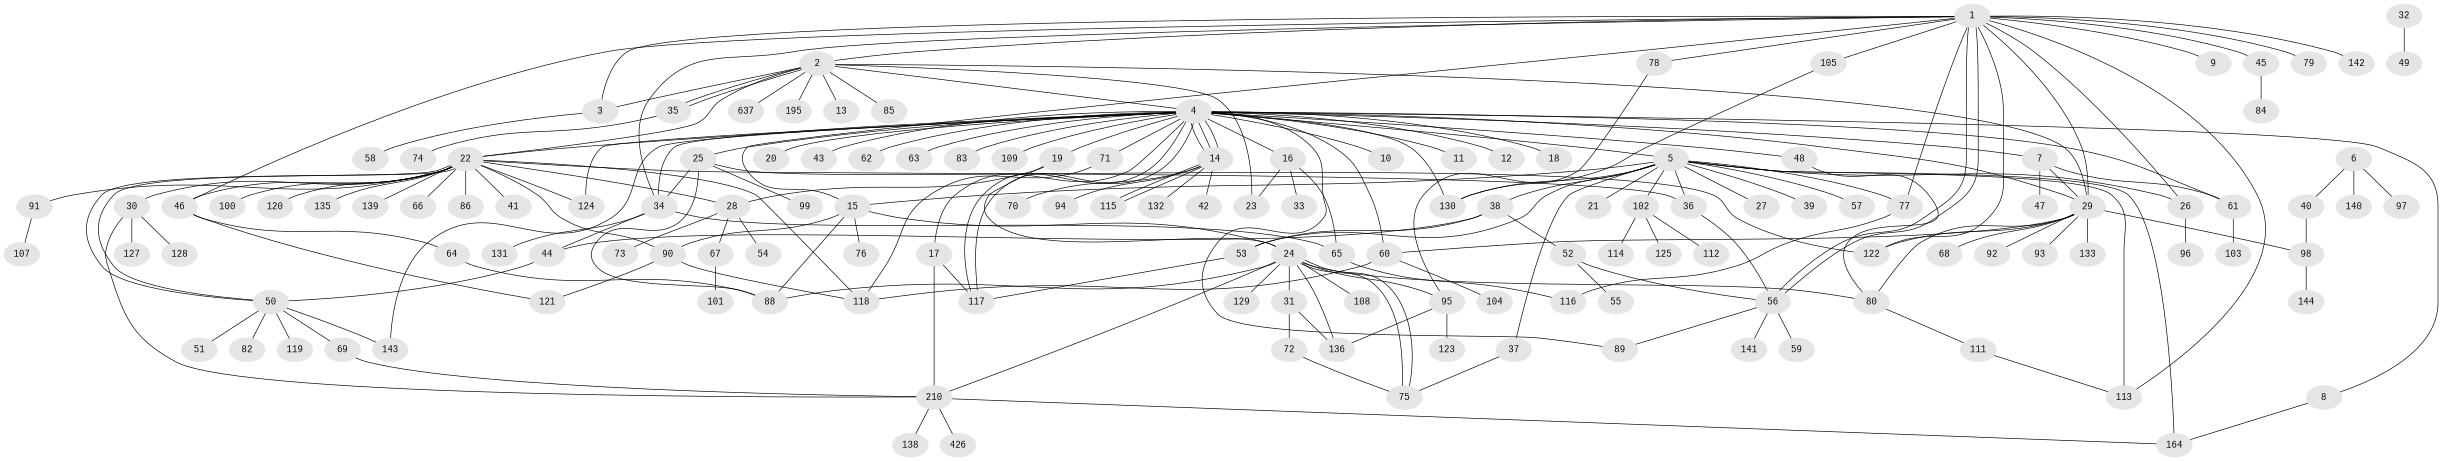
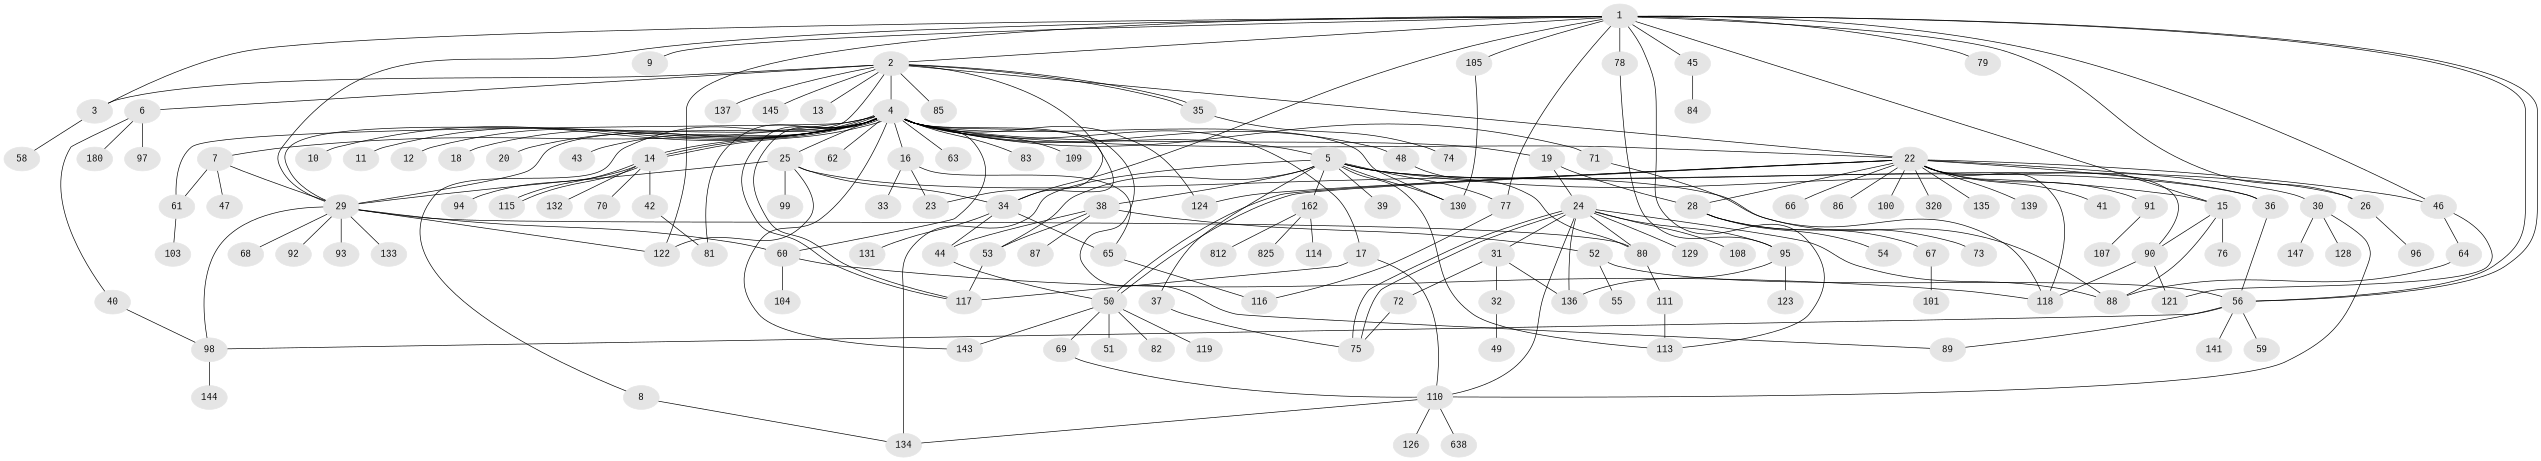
(2357, 64) -> none
none -> (517, 87)
(746, 111) -> (723, 111)
(794, 111) -> (770, 111)
none -> (645, 174)
(275, 207) -> (1934, 207)
(1593, 207) -> none
(1641, 207) -> (1310, 207)
(1762, 207) -> none
(1857, 207) -> none
(2354, 207) -> (95, 159)
(1073, 224) -> none
(132, 254) -> (2296, 254)
none -> (710, 254)
none -> (1035, 254)
(1664, 254) -> (1266, 254)
(1711, 254) -> (1218, 254)
none -> (1497, 277)
none -> (1225, 332)
(934, 398) -> (1435, 398)
(910, 445) -> (1459, 445)
(958, 445) -> (1411, 445)
(2174, 445) -> (904, 445)
